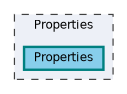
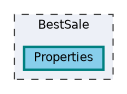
(64, 26) -> (64, 26)
